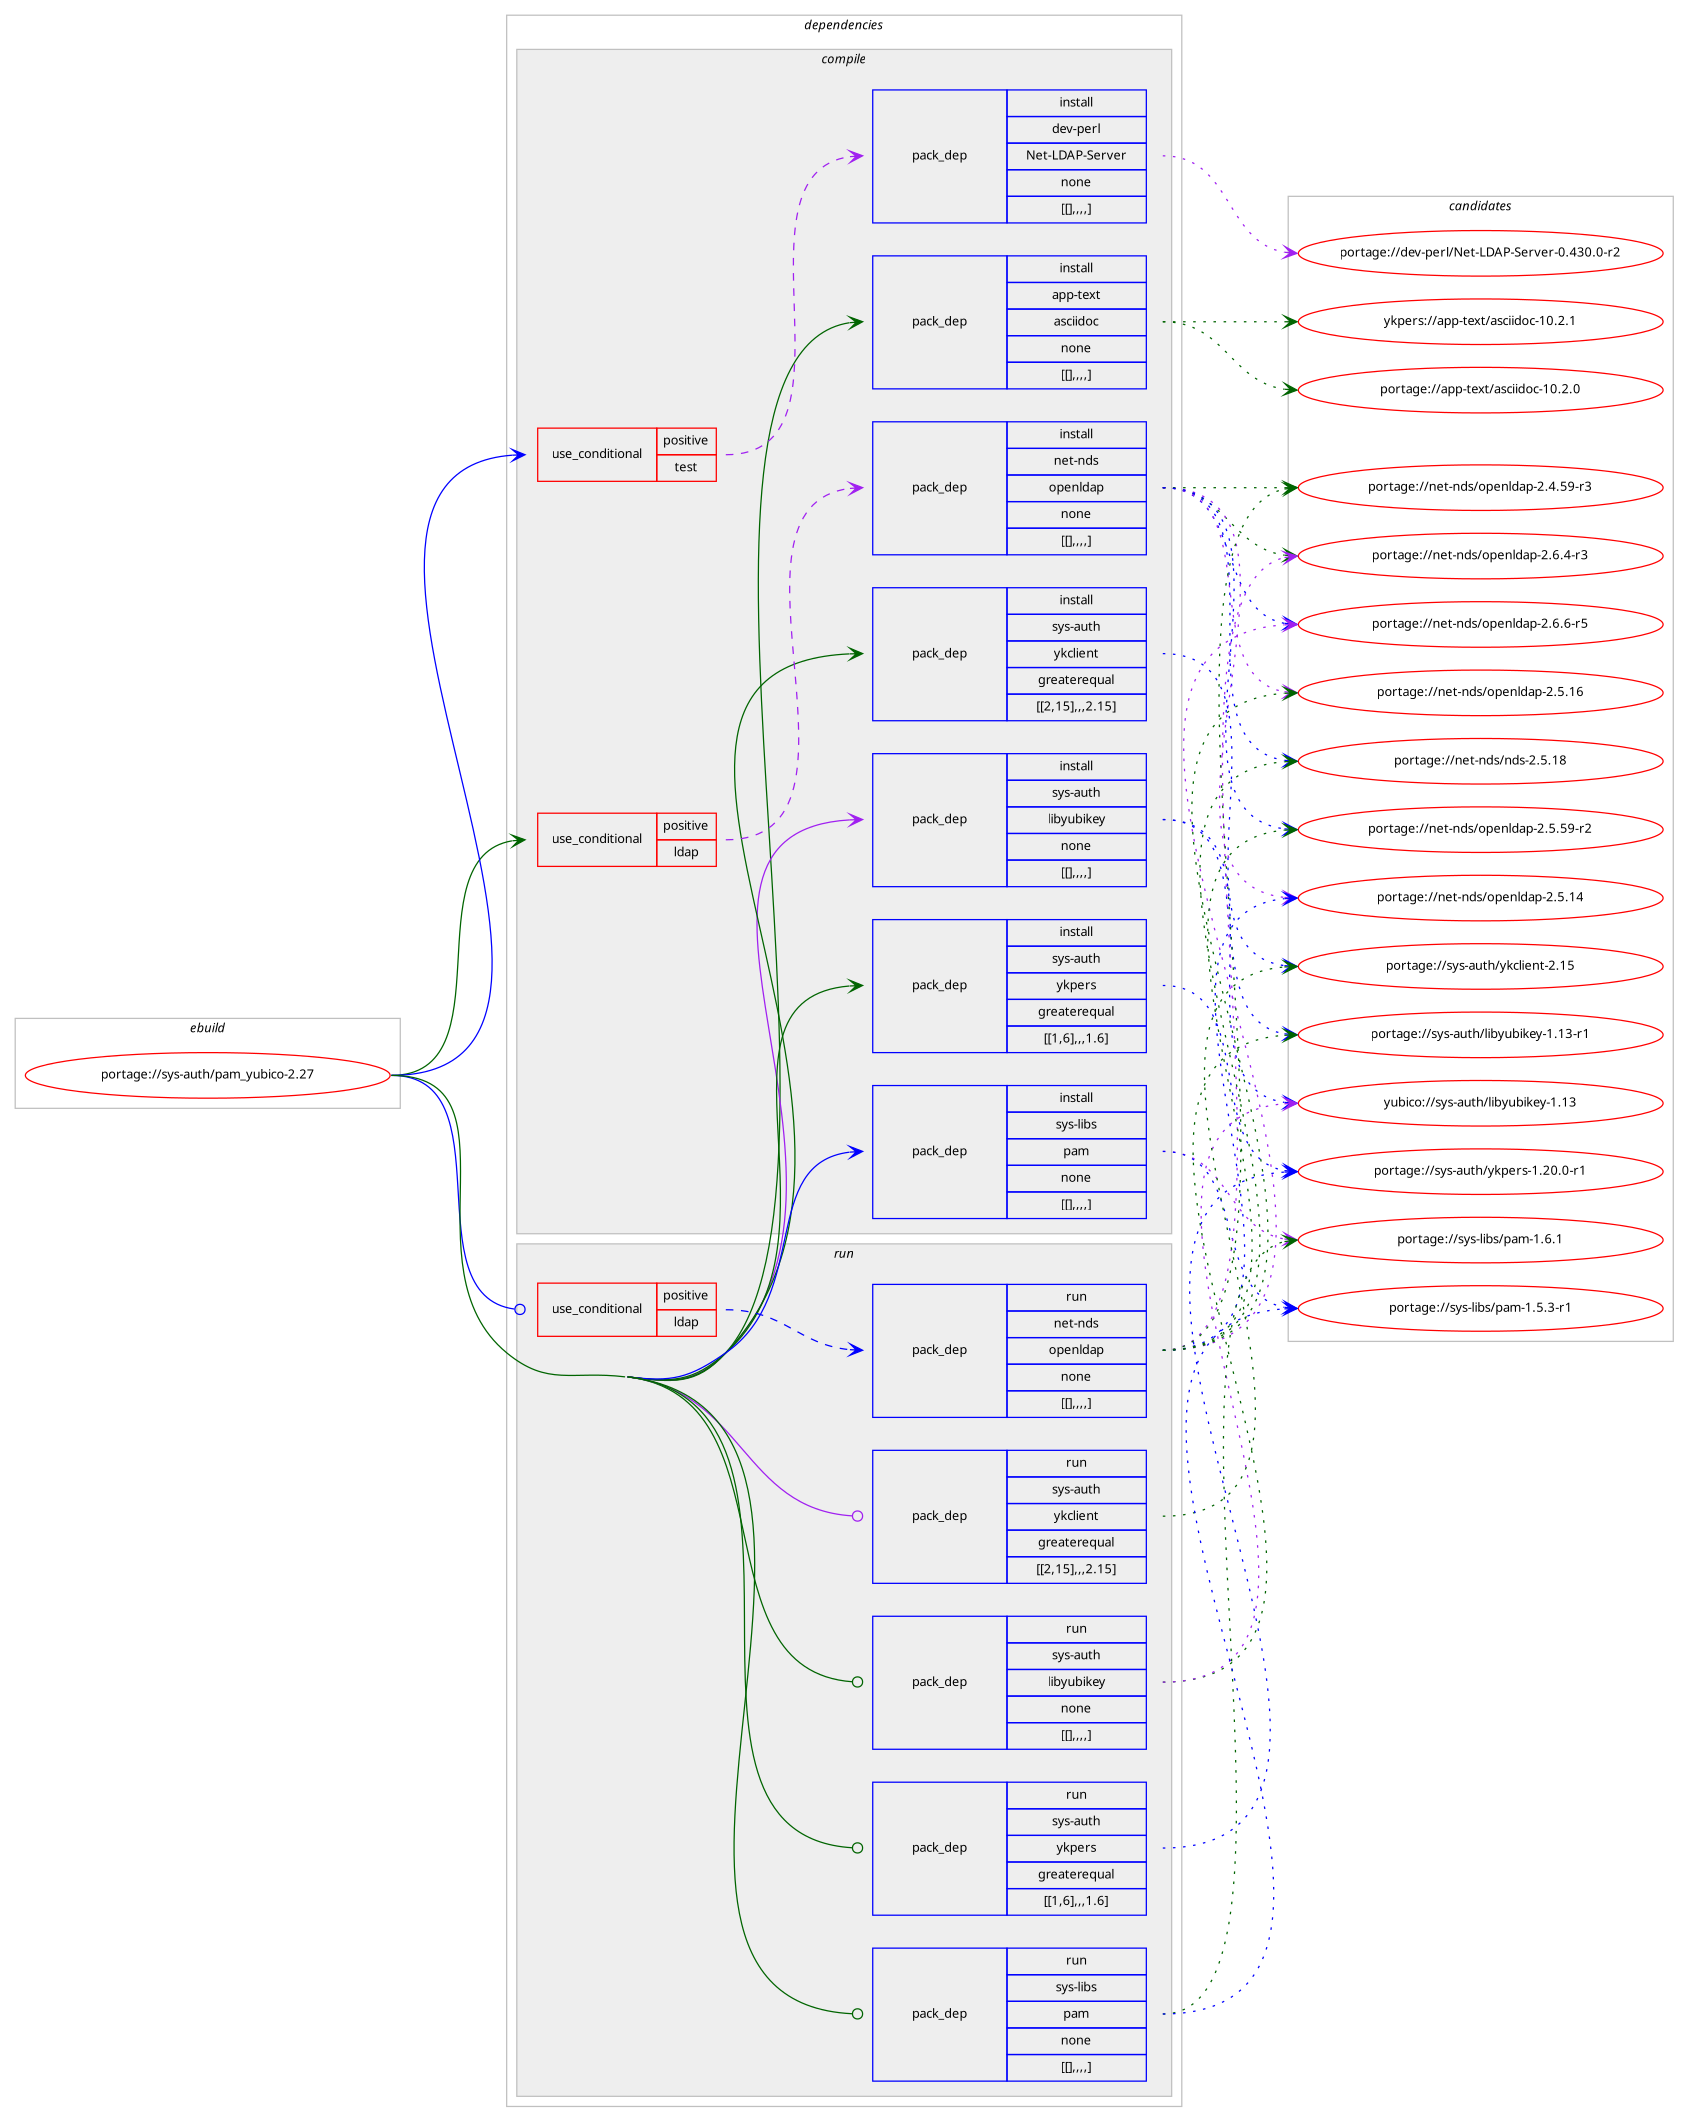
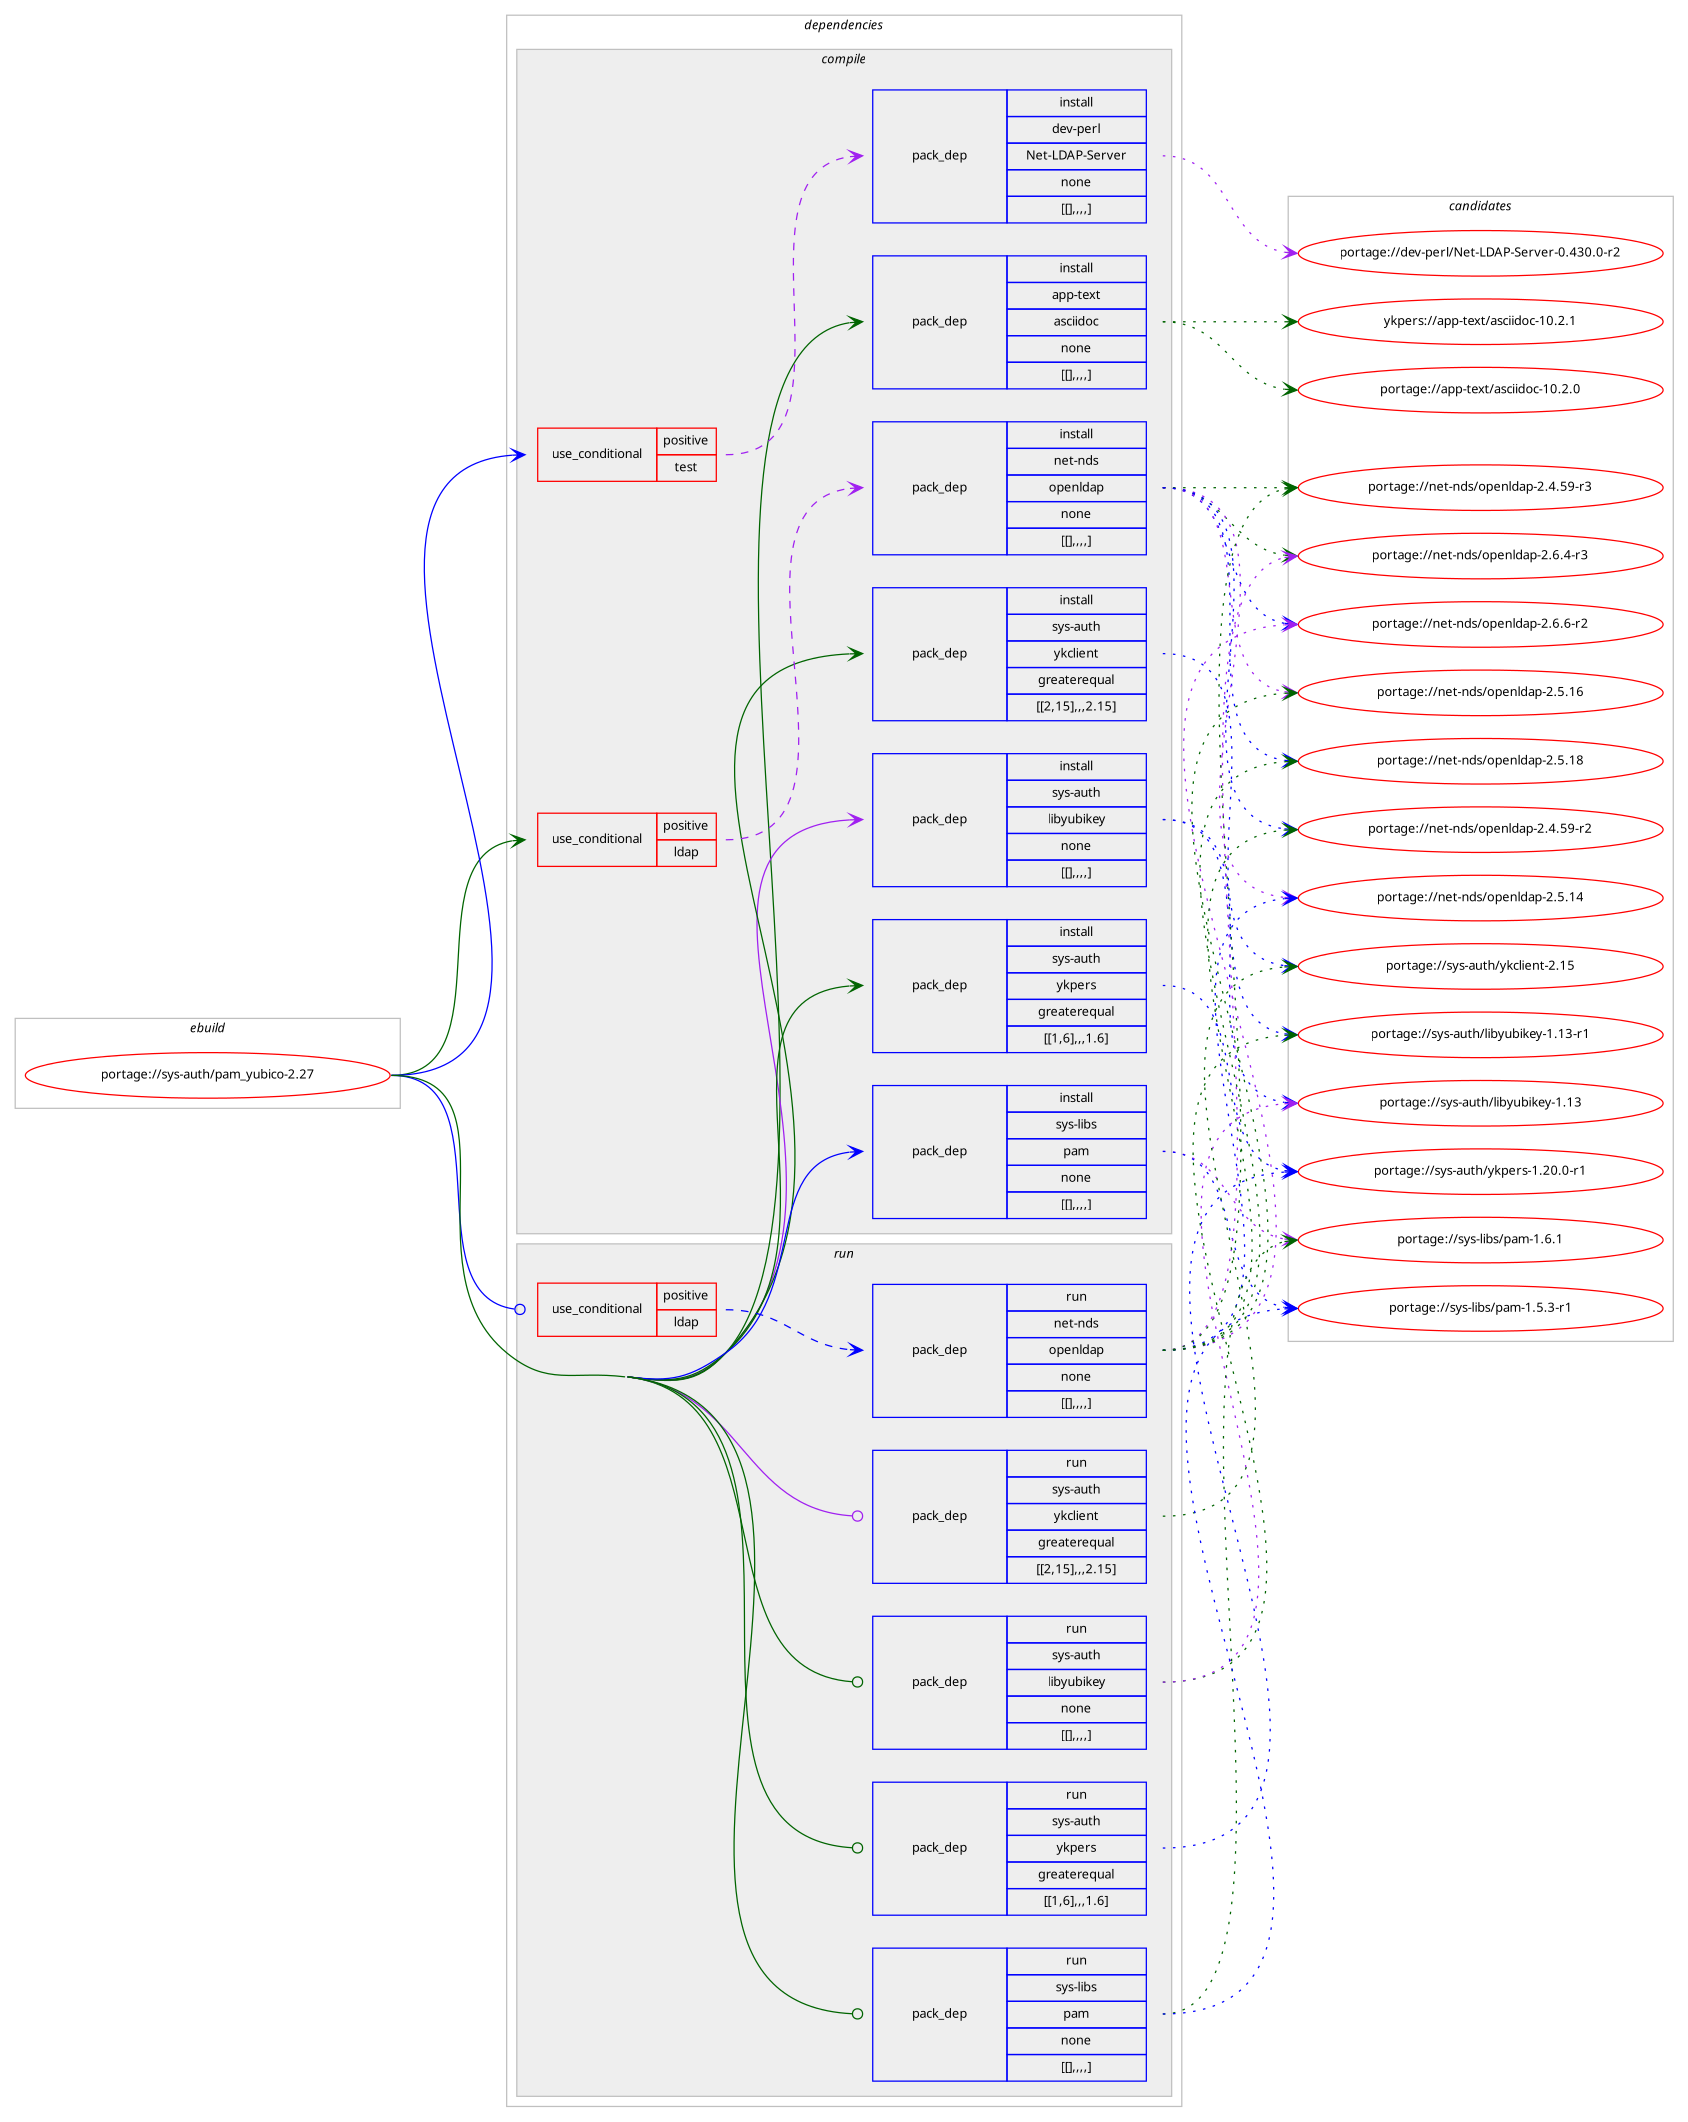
(1481, 624) -> (1481, 624)
(1481, 761) -> (1481, 761)
(1481, 830) -> (1481, 830)
(1481, 1103) -> (1481, 1103)
